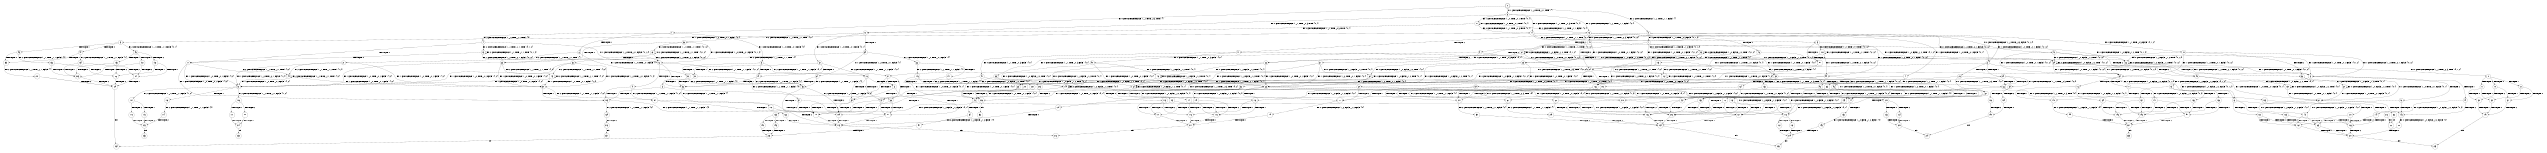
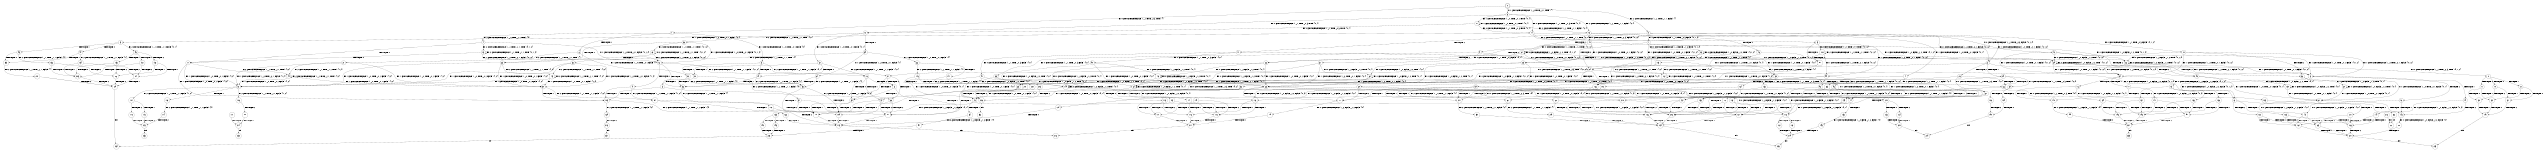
(1289, 89) -> (1301, 89)
(950, 90) -> (960, 106)
(232, 105) -> none
